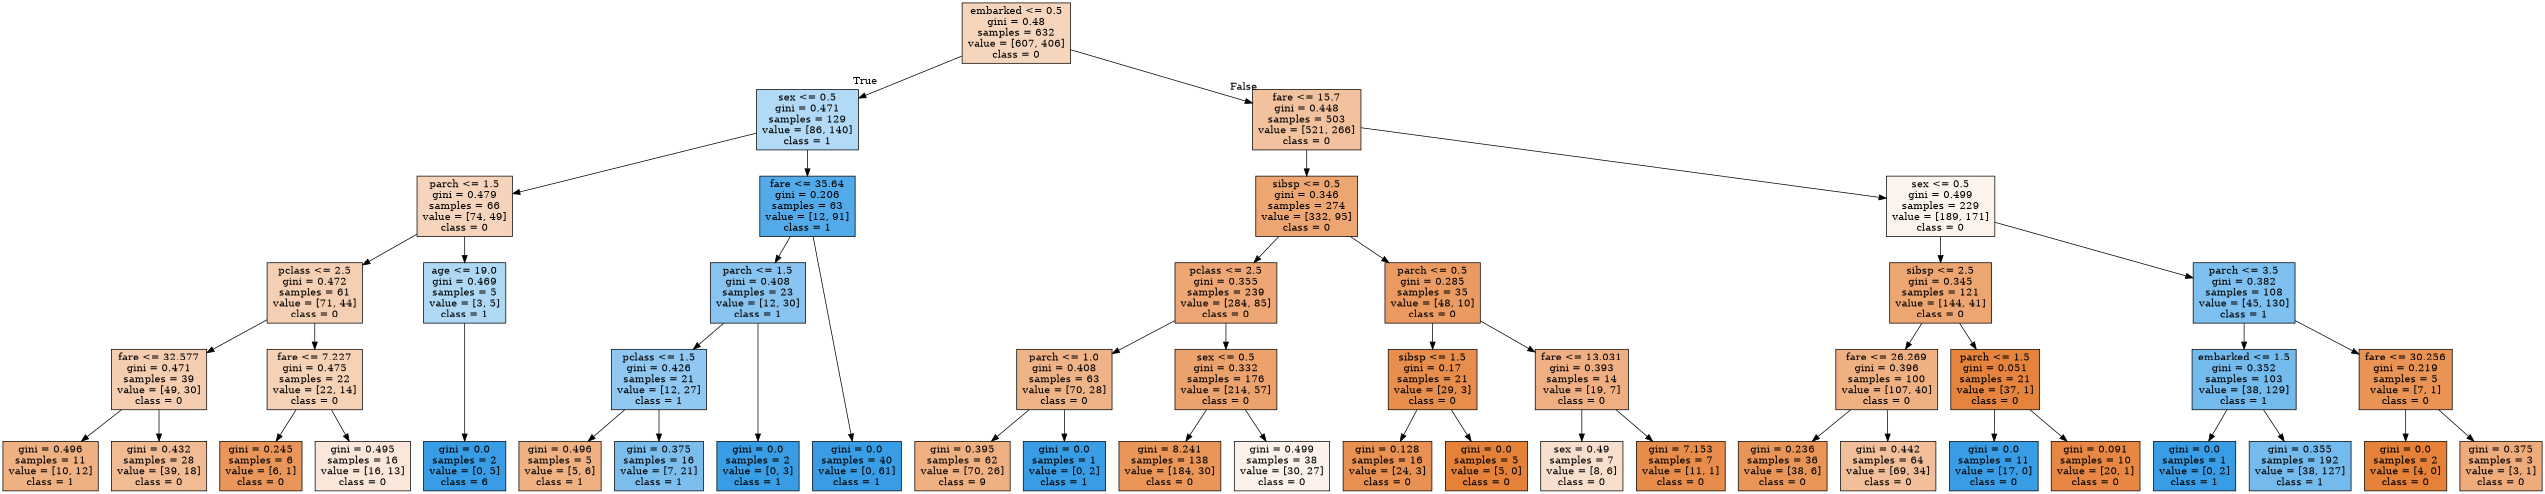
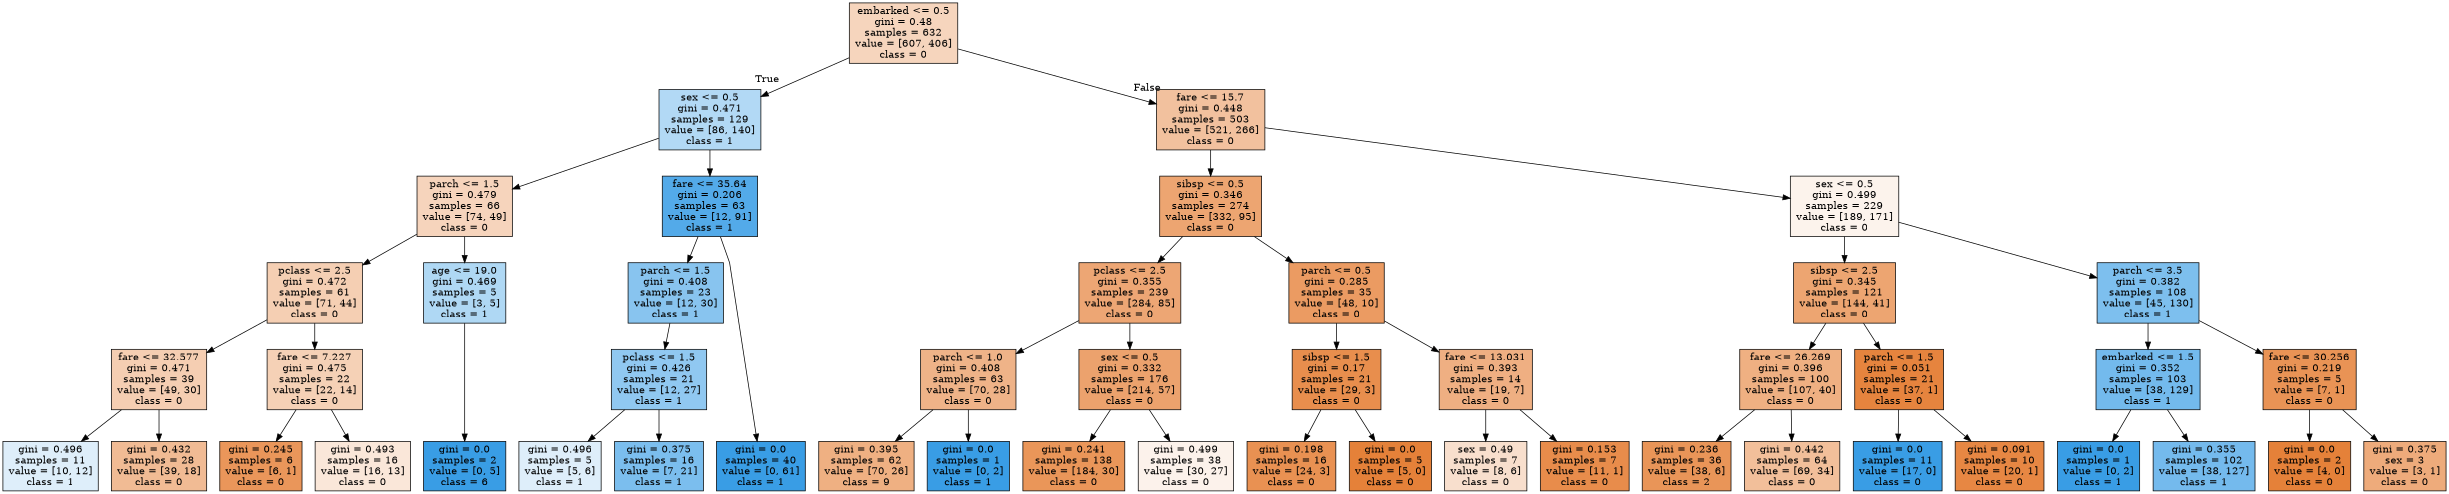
(51, 466) -> (51, 466)
(363, 466) -> (363, 466)
(560, 466) -> (560, 466)
(758, 466) -> none
(1170, 466) -> (1074, 466)
(1388, 466) -> (1291, 466)
(1681, 466) -> (1585, 466)
(1783, 466) -> (1687, 466)
(2300, 466) -> (2204, 466)
(2501, 466) -> (2405, 466)
